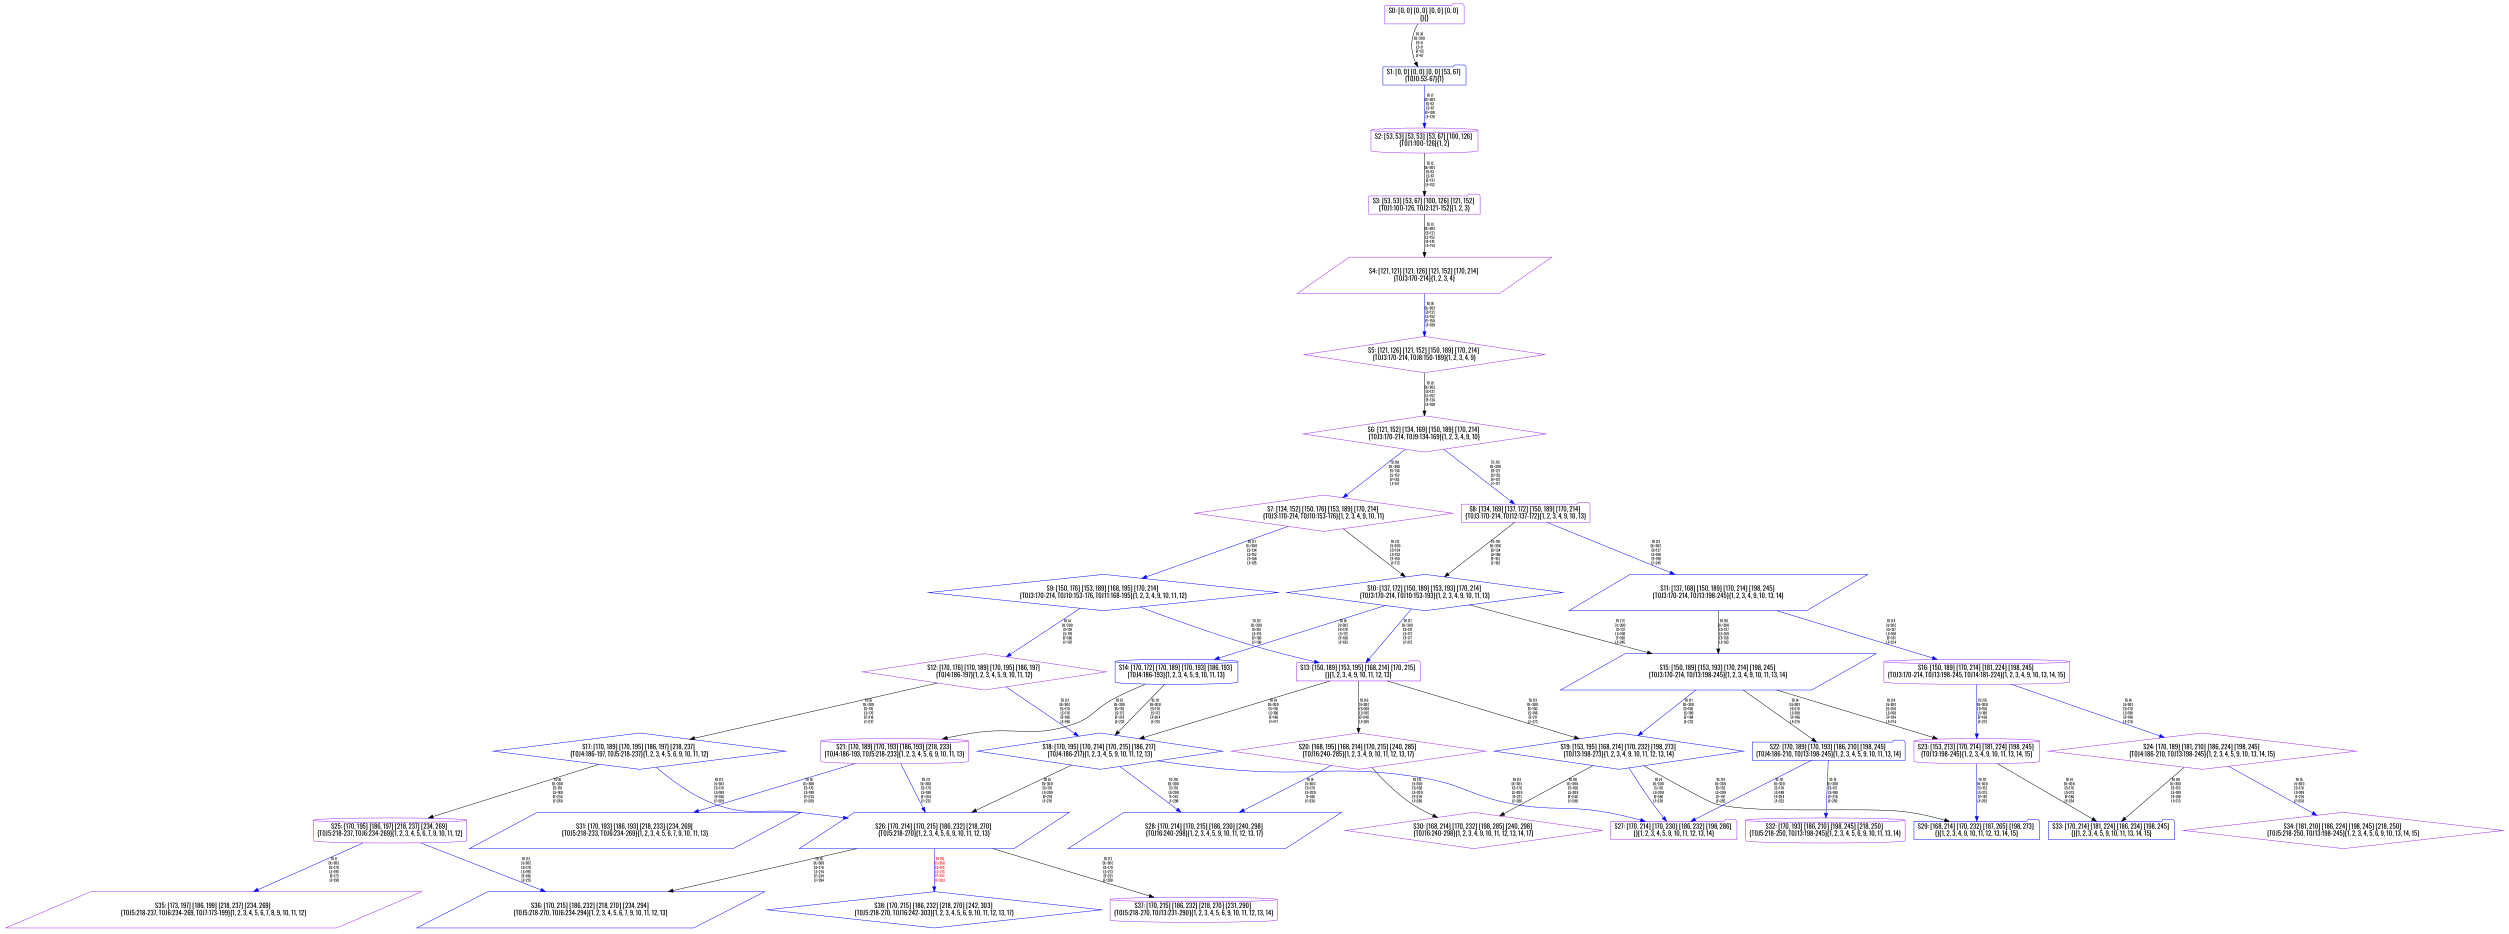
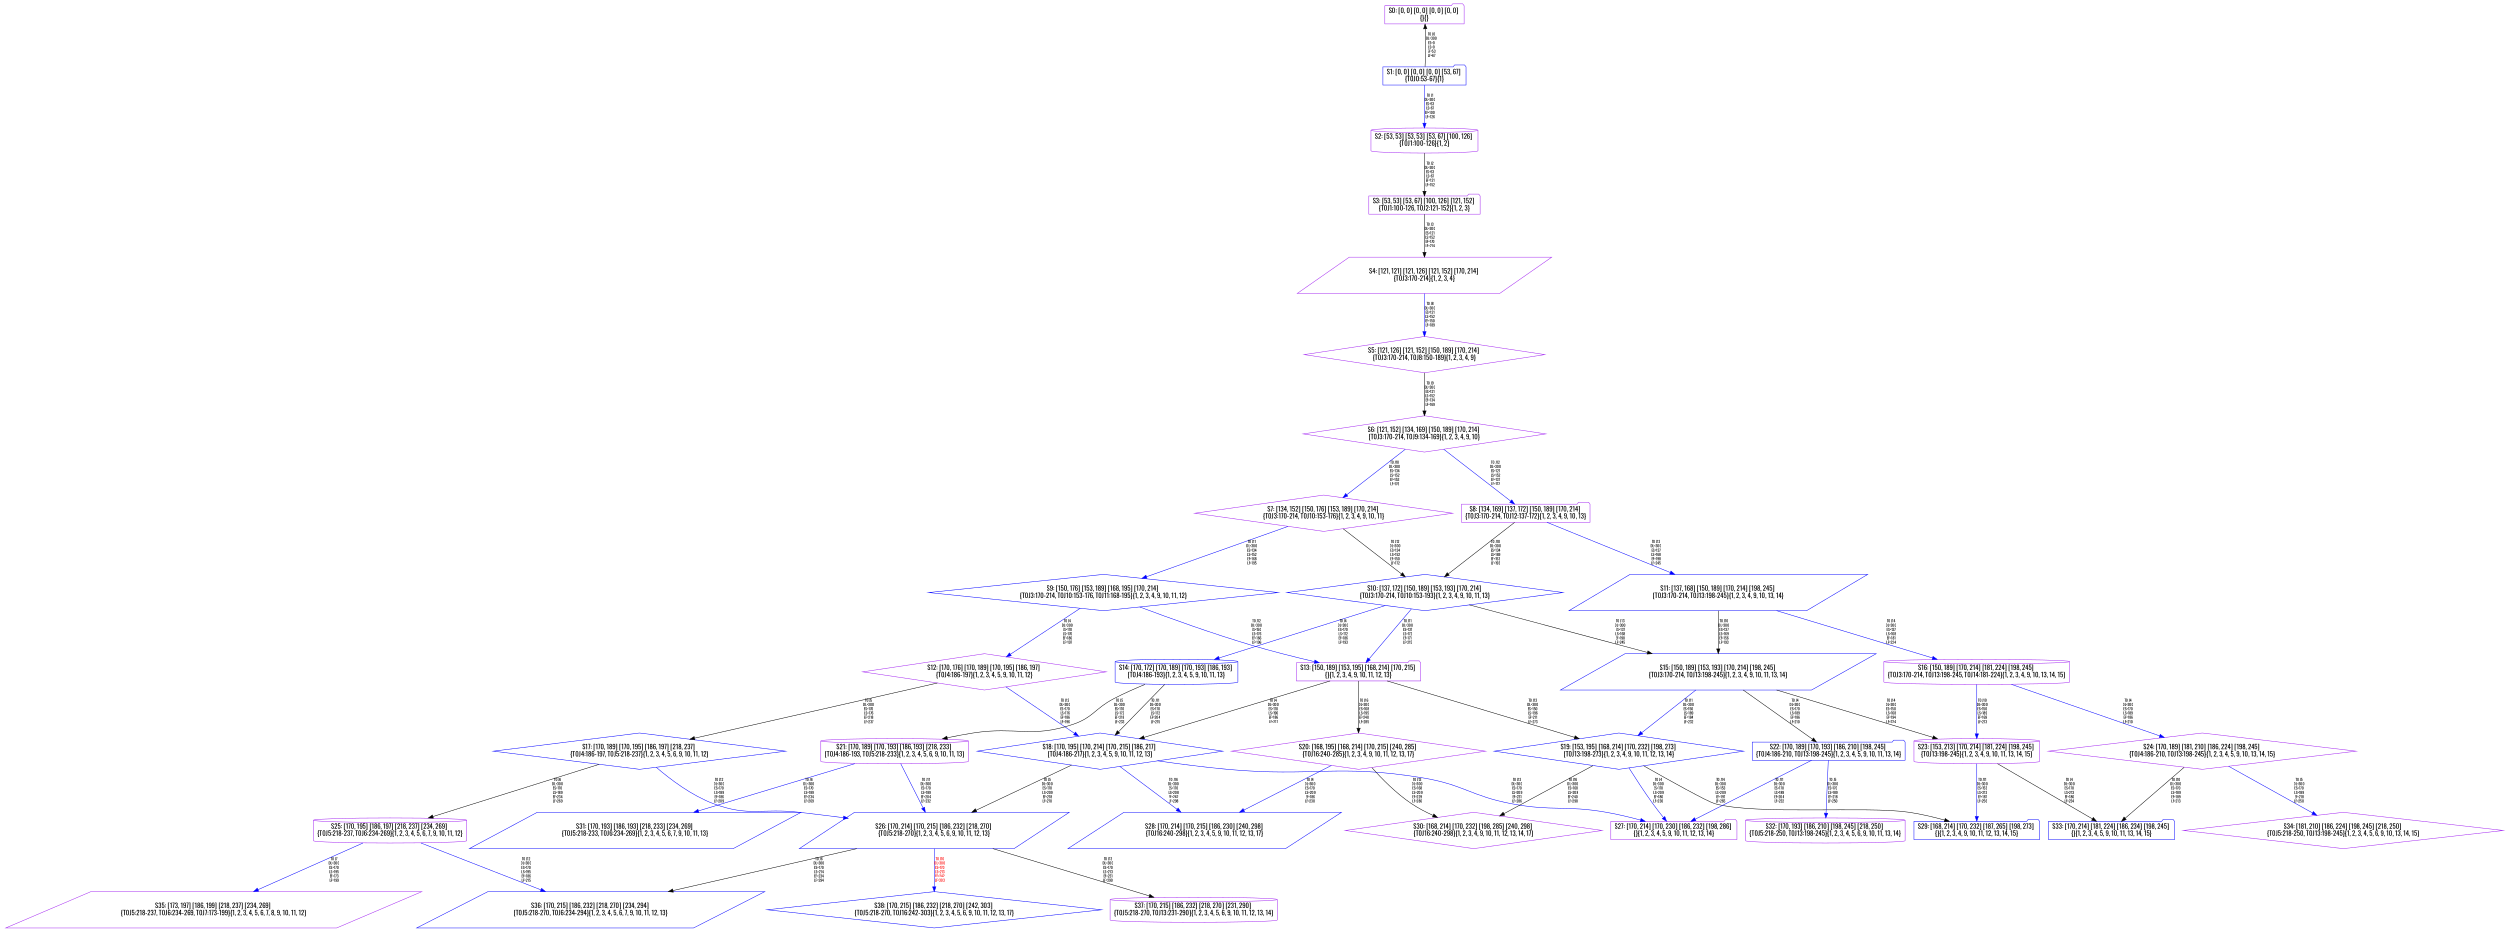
(1412, 43) -> (1426, 48)
